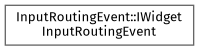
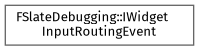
(99, 25) -> (99, 25)
